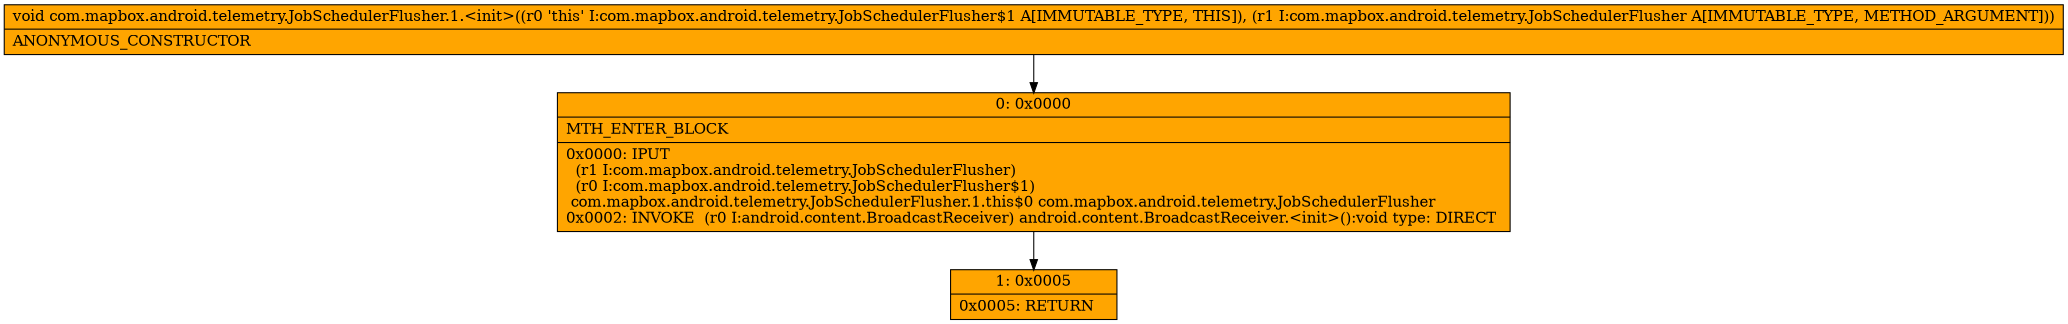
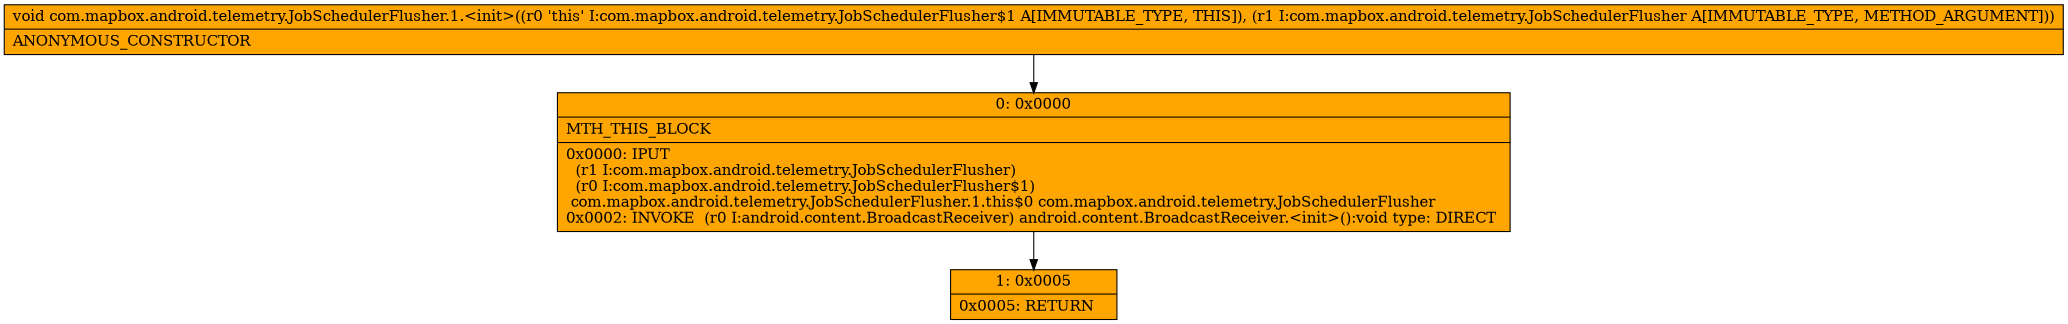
(647, 129) -> (638, 129)
